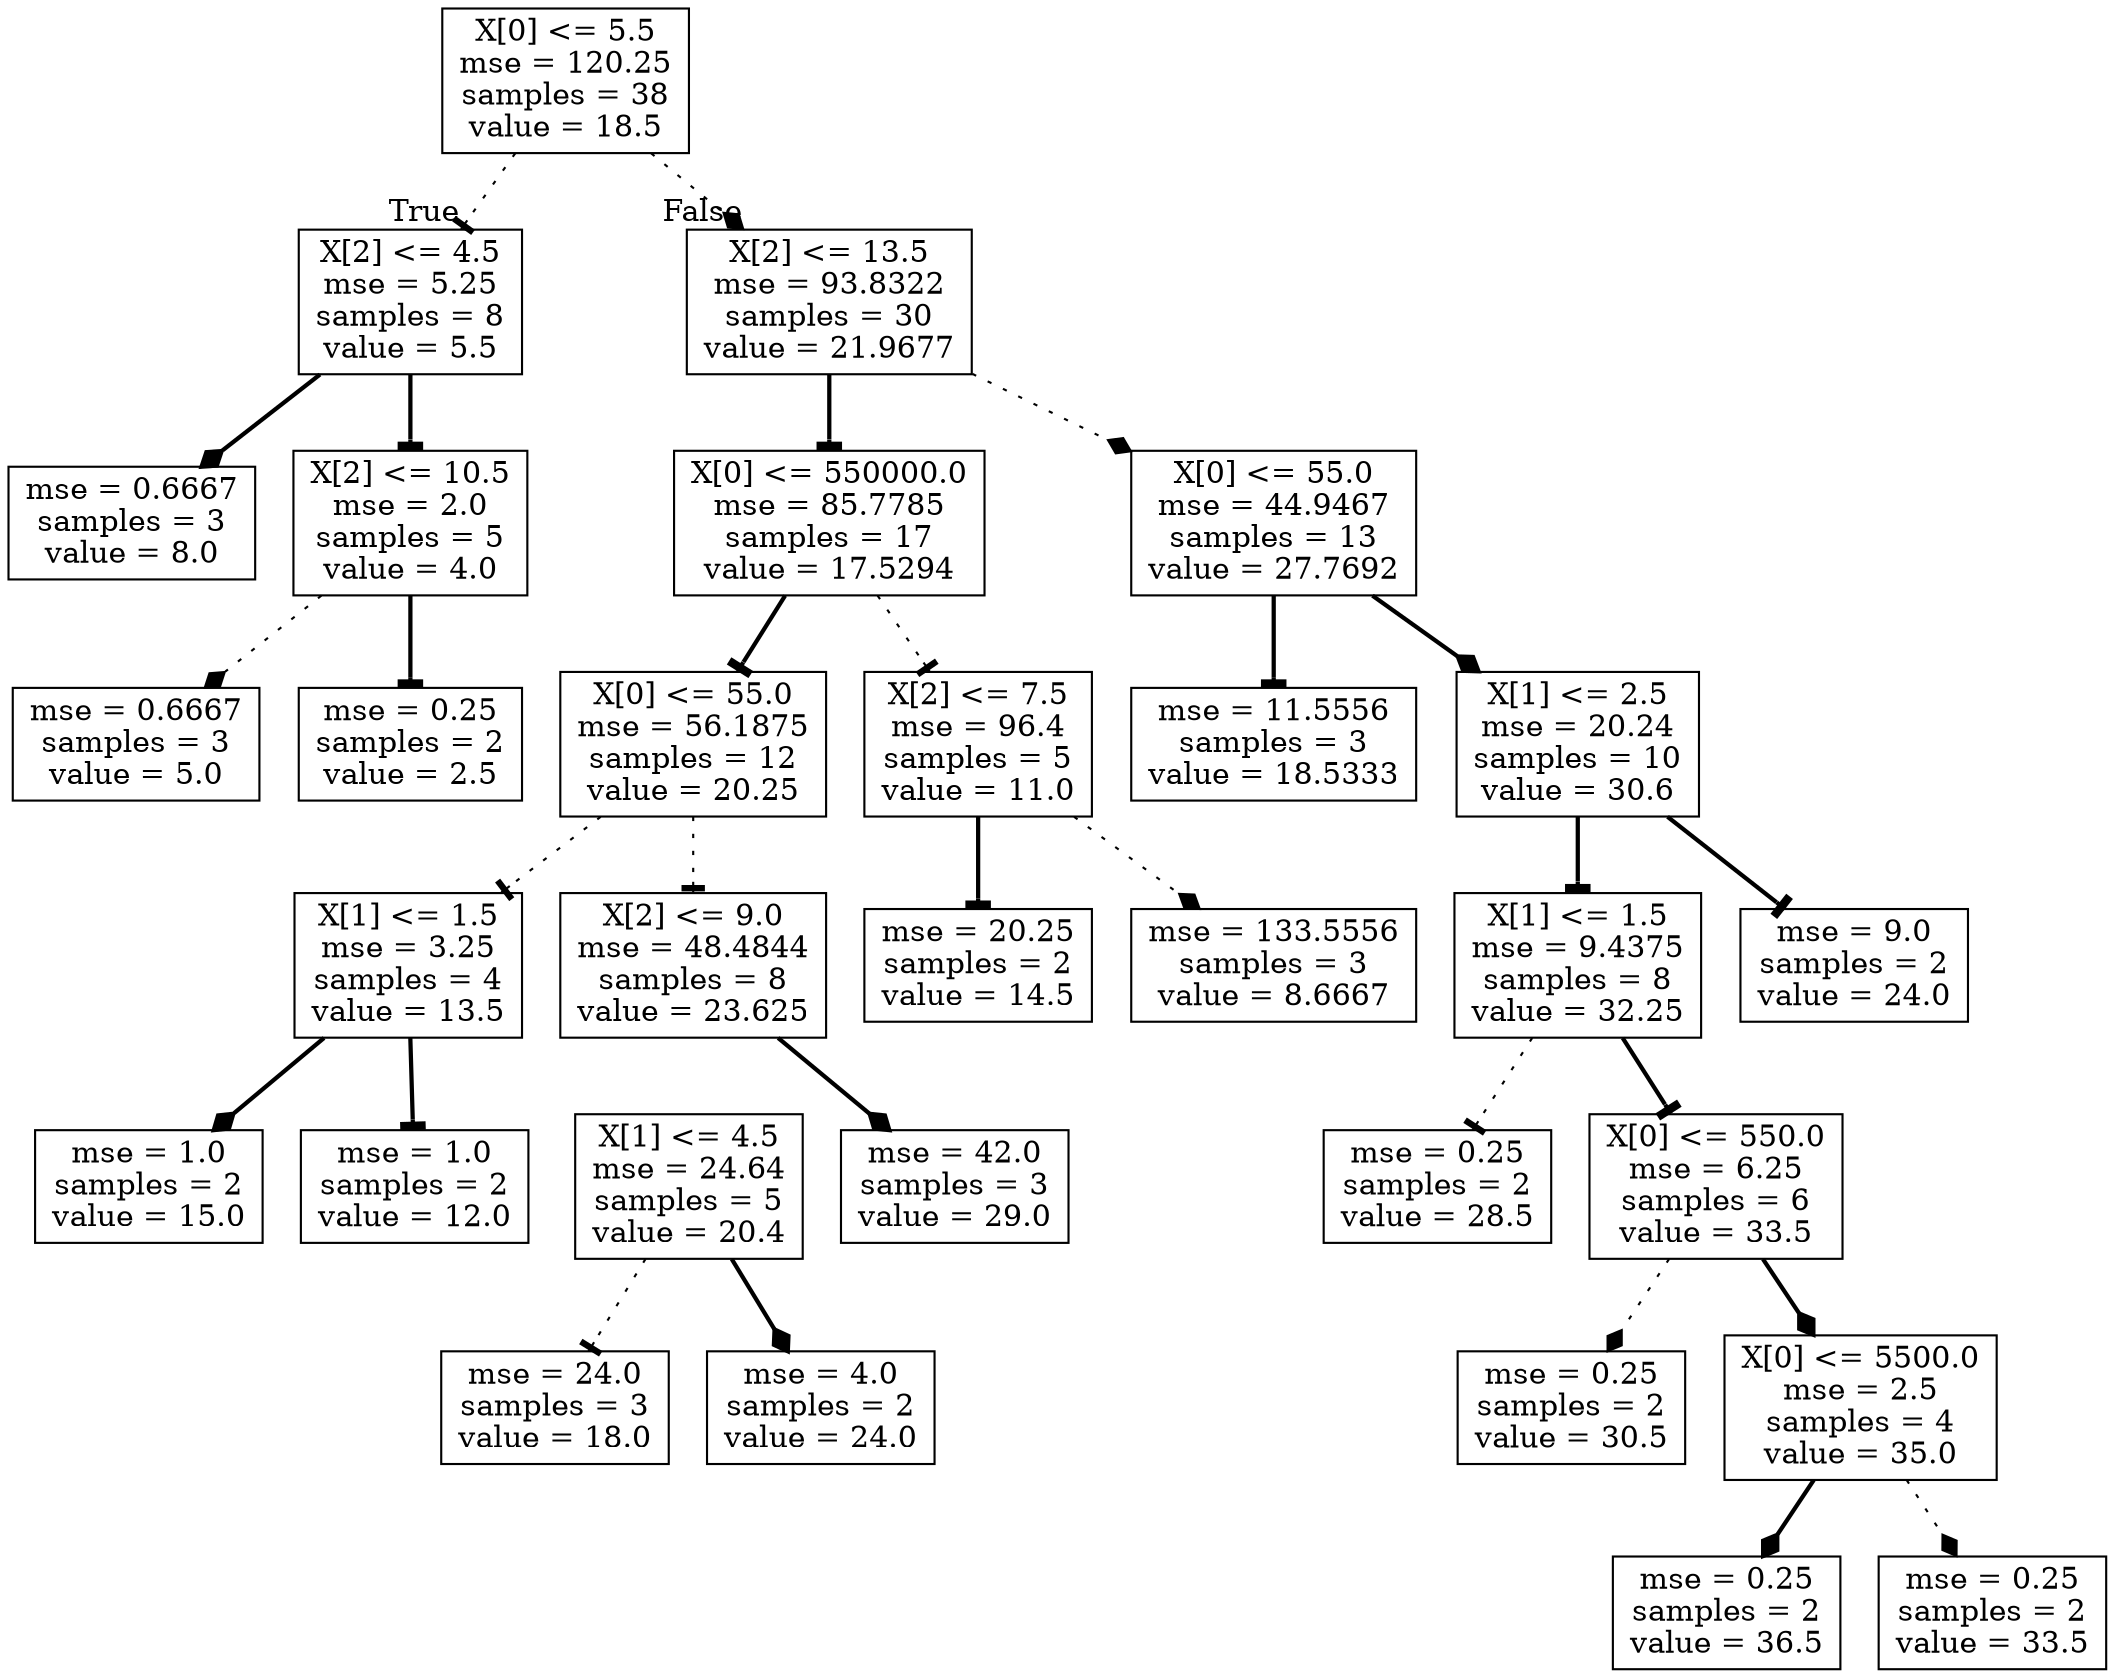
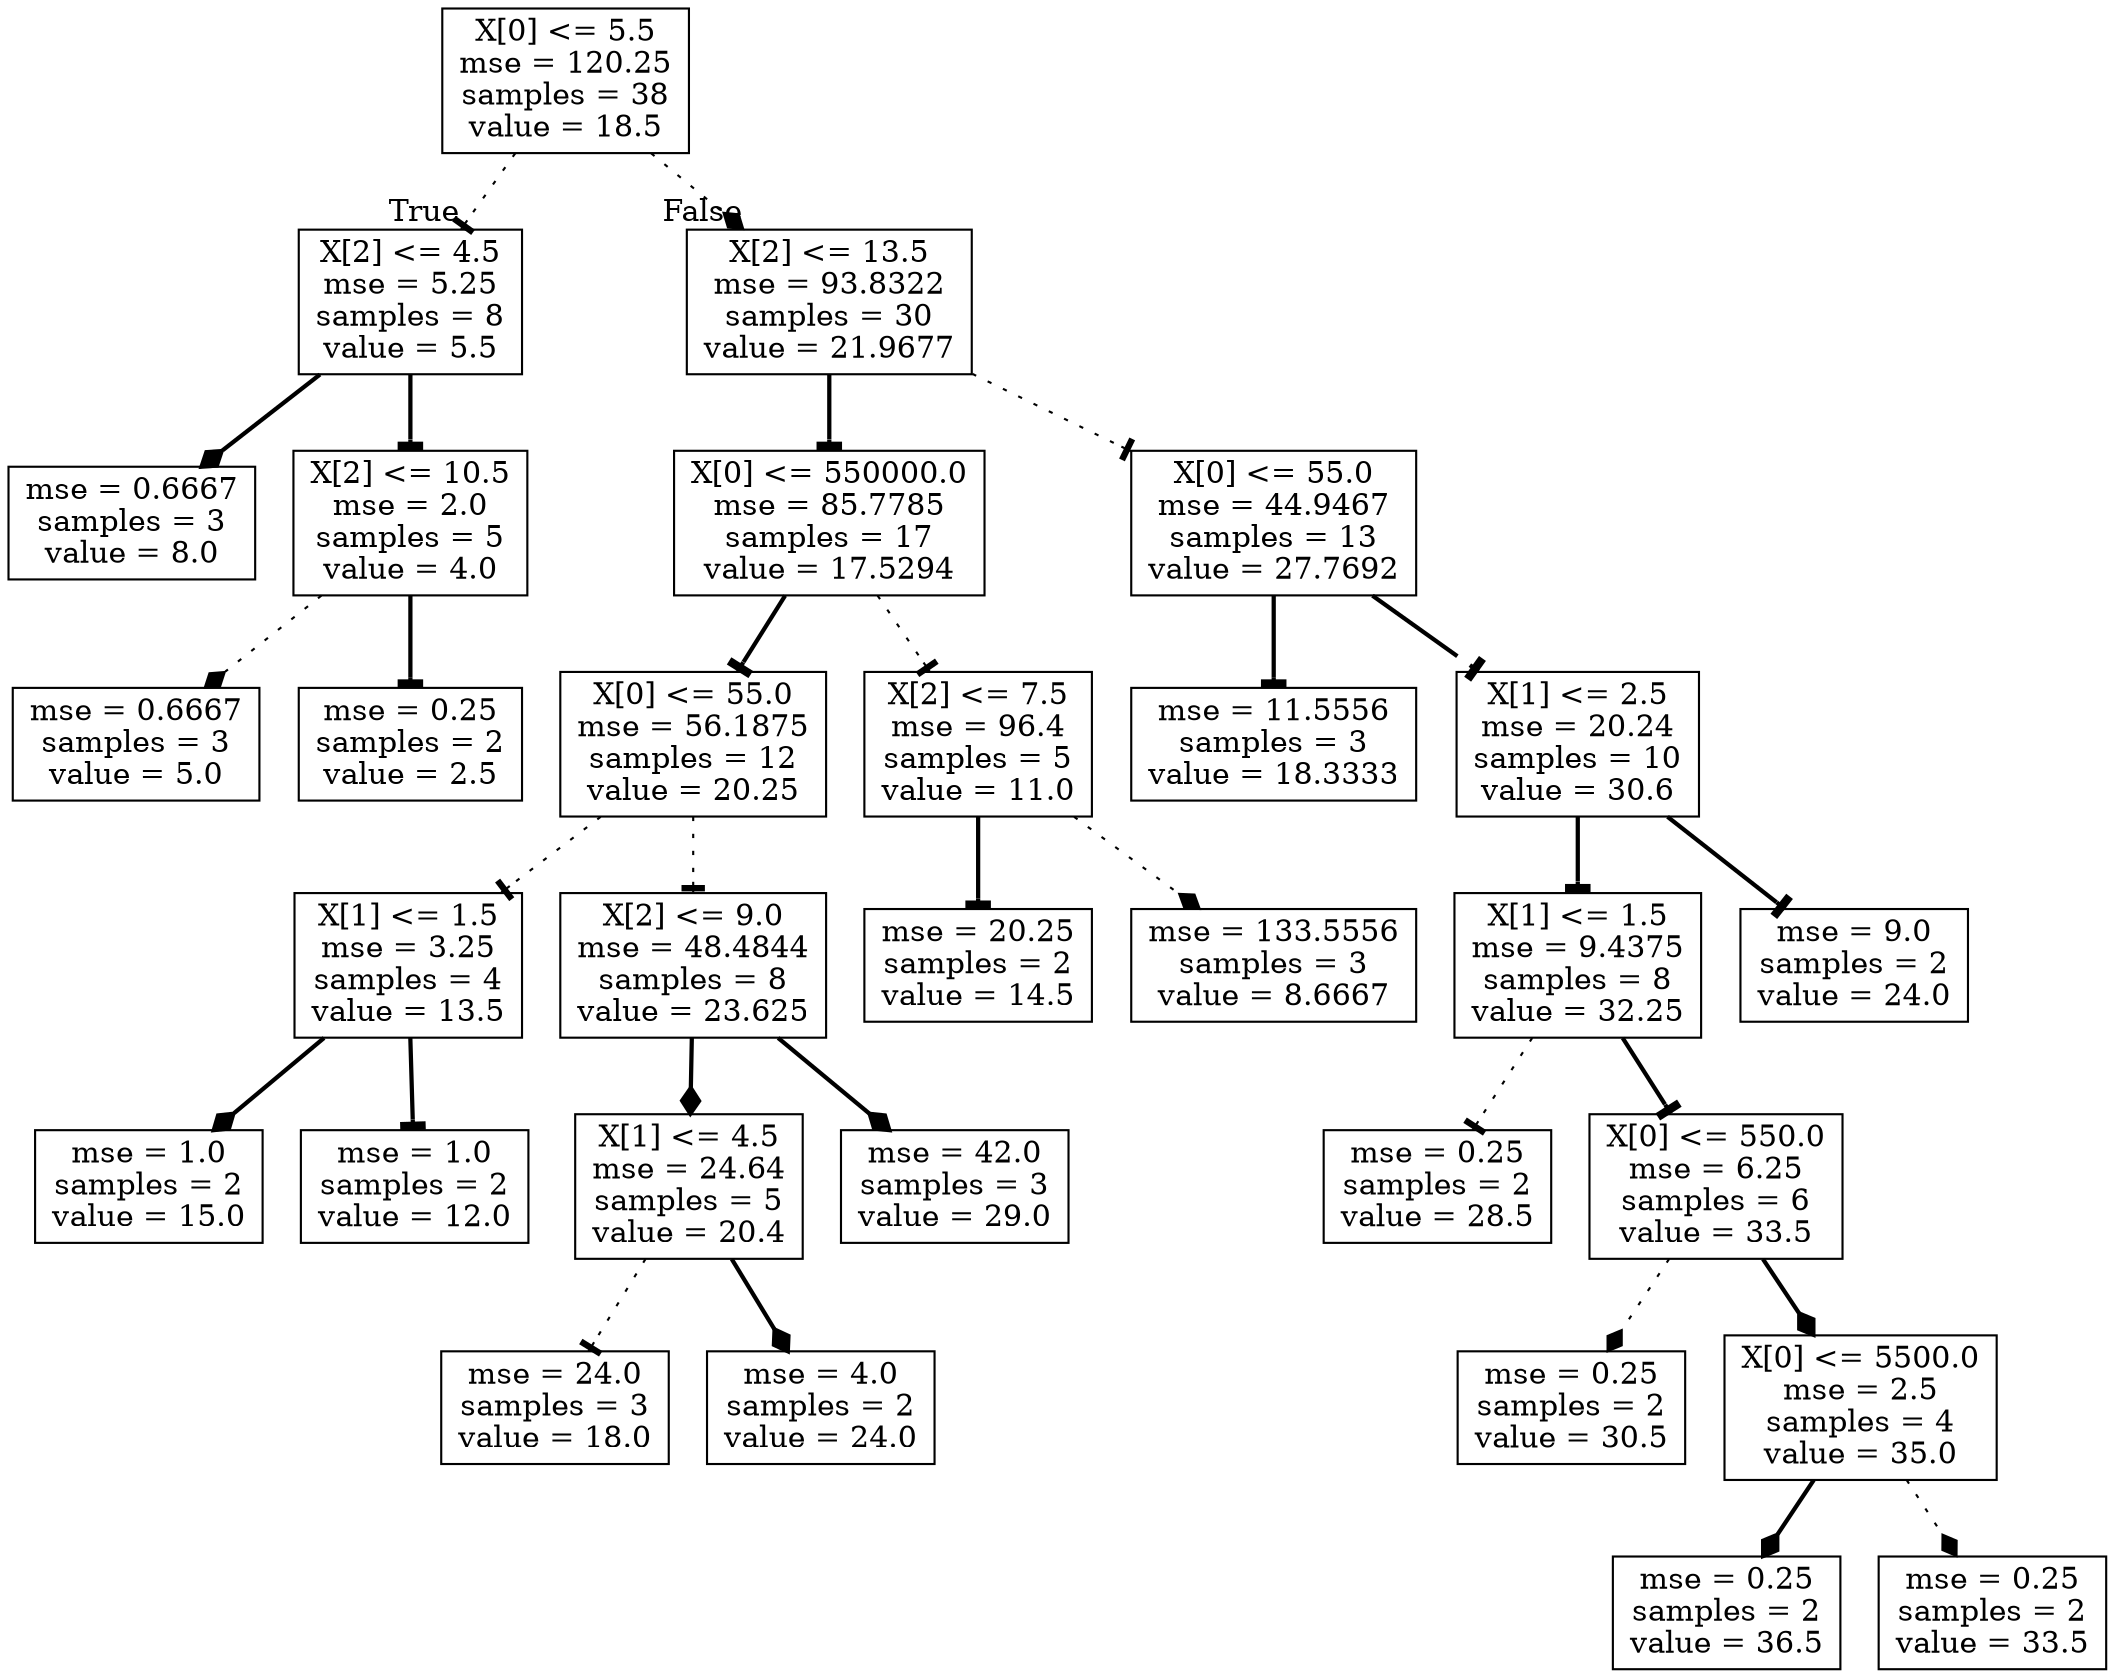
(1047, 410) -> (1047, 410)
(1415, 626) -> (1415, 626)
(1274, 744) -> (1274, 744)
none -> (691, 1063)
